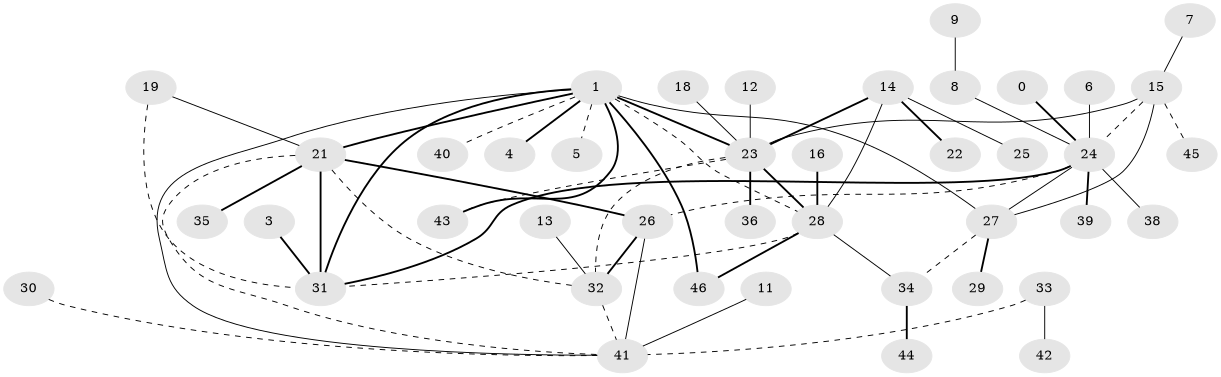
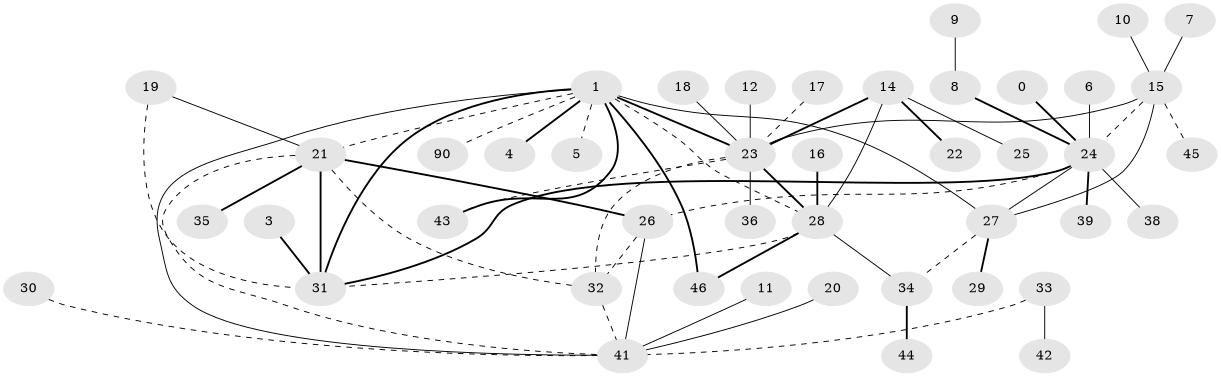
none -> (1123, 21)
none -> (817, 88)
(1010, 115) -> (1010, 115)
(458, 119) -> (458, 119)
(443, 155) -> (443, 155)
(750, 188) -> (750, 188)
(545, 222) -> none
(622, 255) -> (622, 255)
none -> (833, 289)
